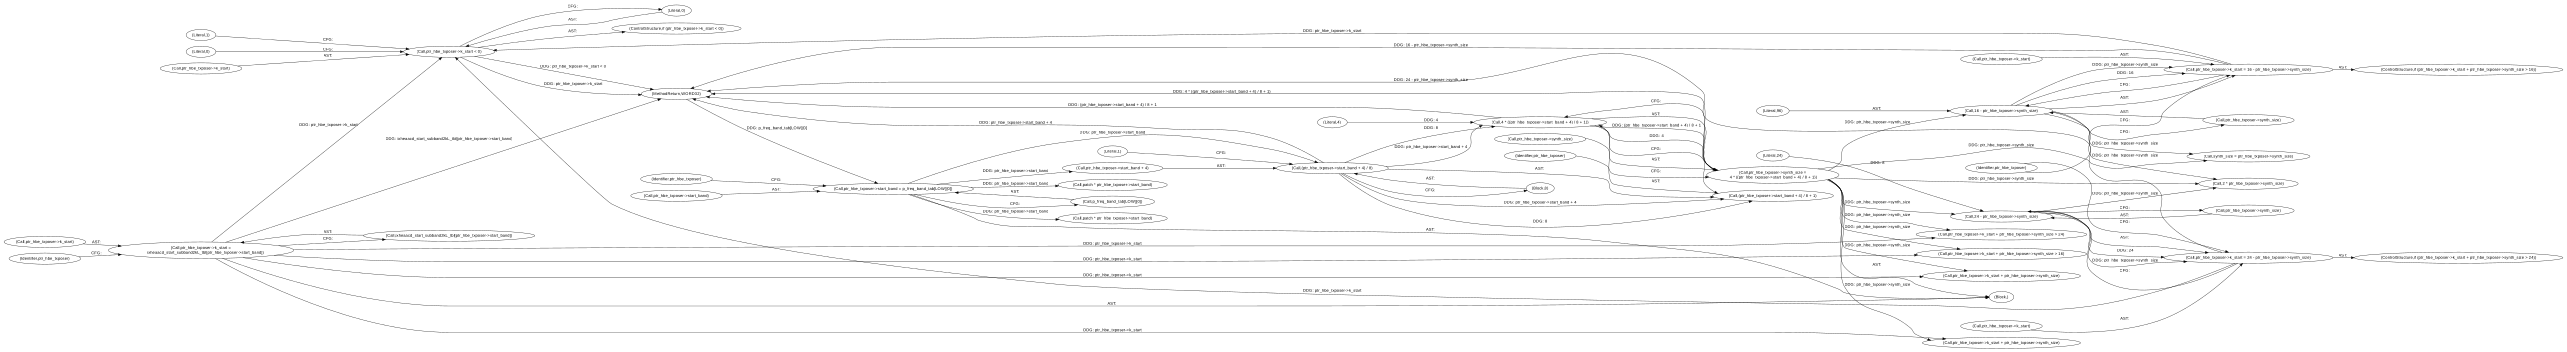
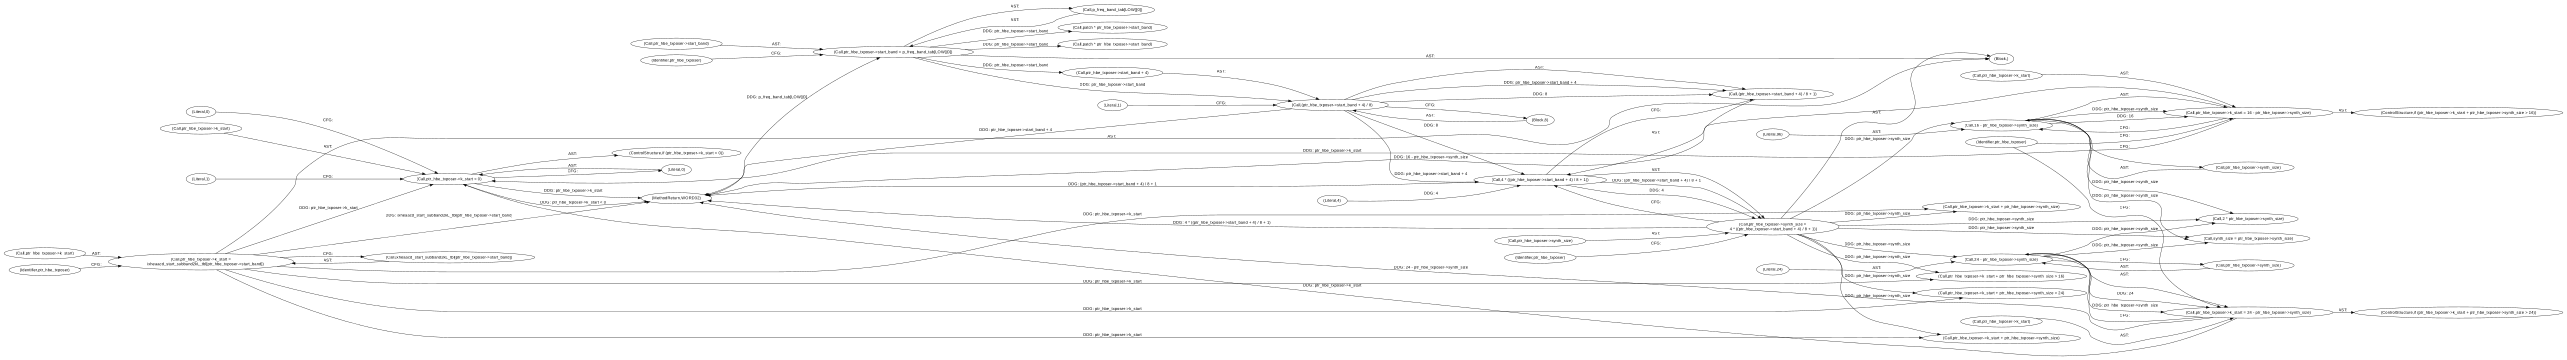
(1878, 163) -> (1878, 268)
(1016, 204) -> (1016, 6)
none -> (2125, 250)
